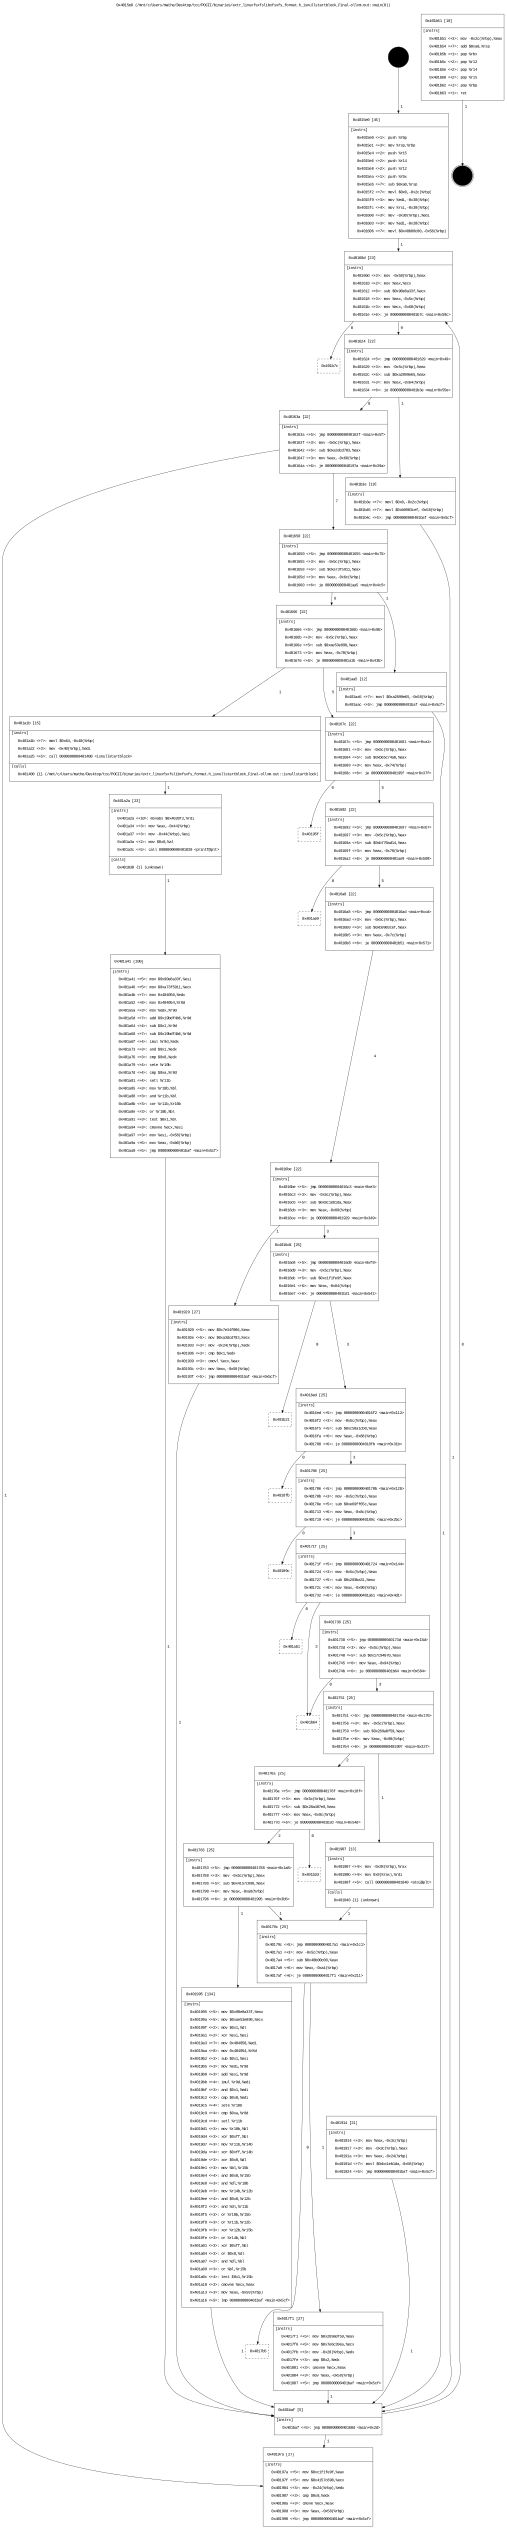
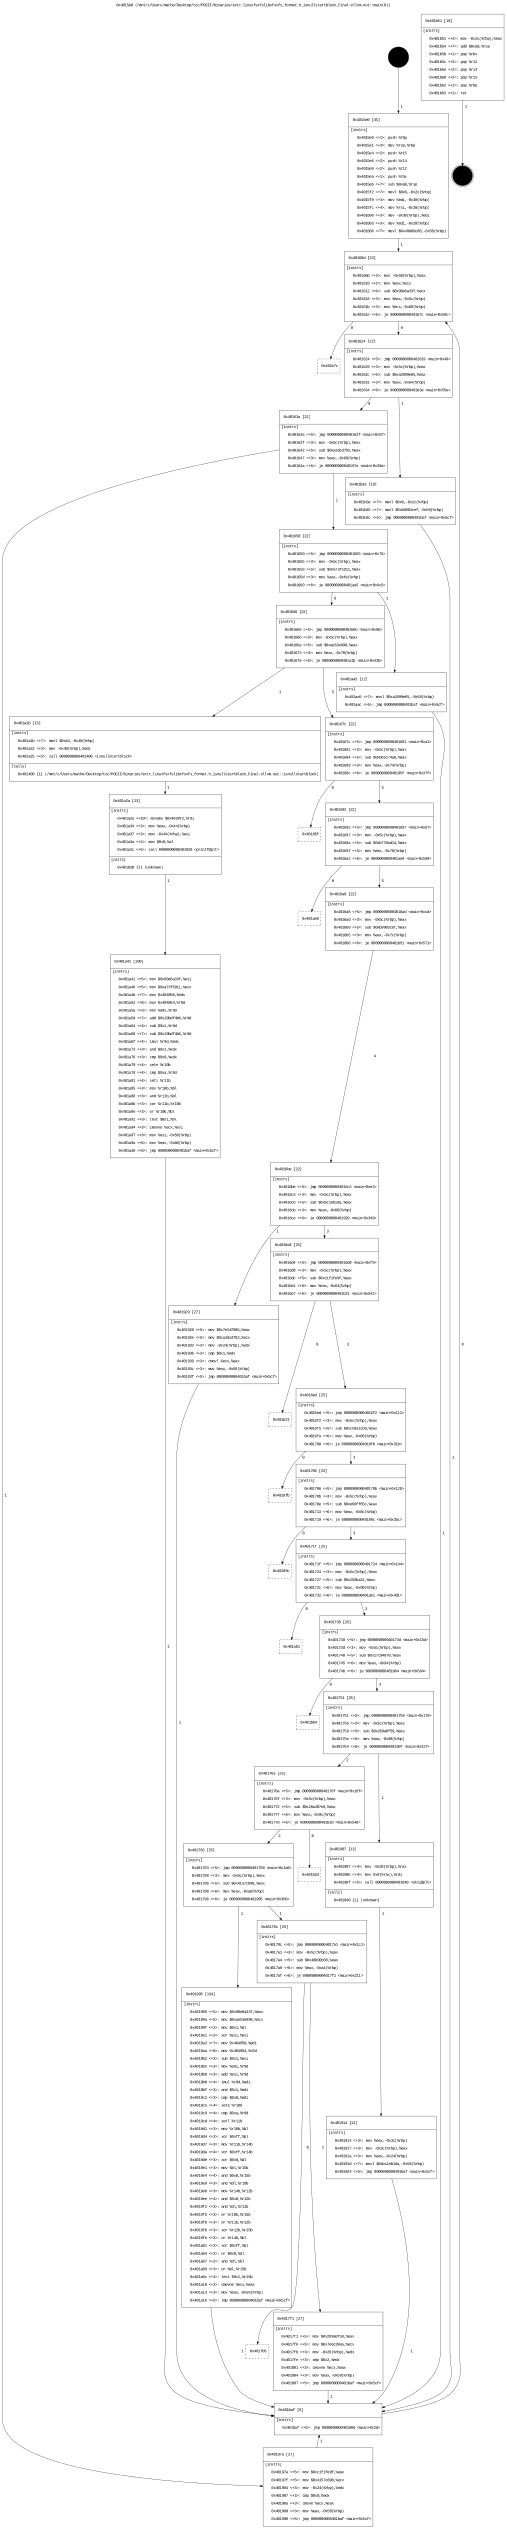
(308, 1657) -> (362, 1608)
(346, 1913) -> (380, 2010)
(325, 2440) -> (318, 2443)
